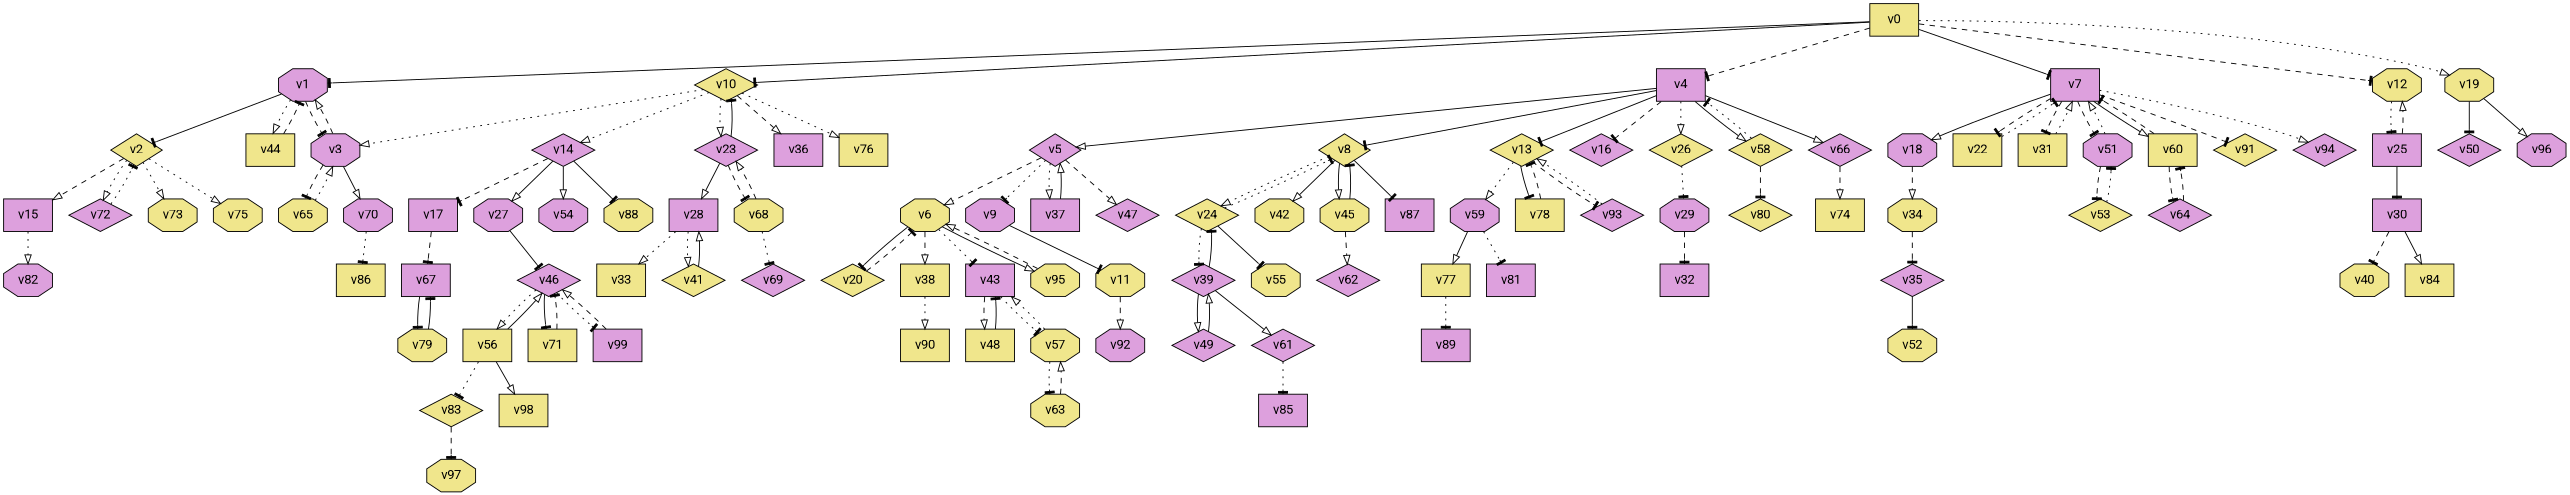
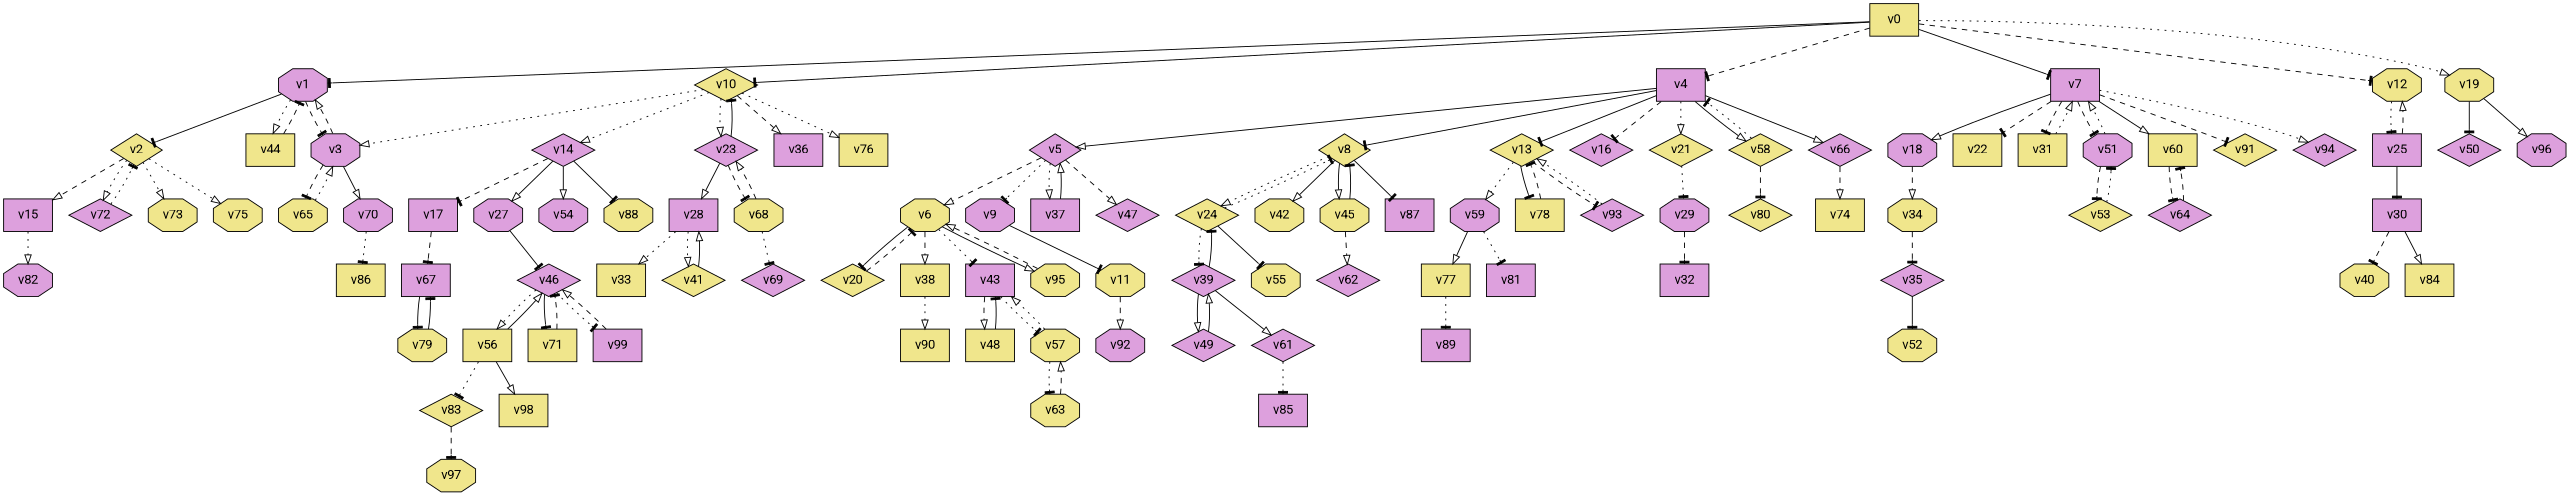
(2129, 117) -> none
(2028, 121) -> none
(1681, 150) -> (1681, 150)
